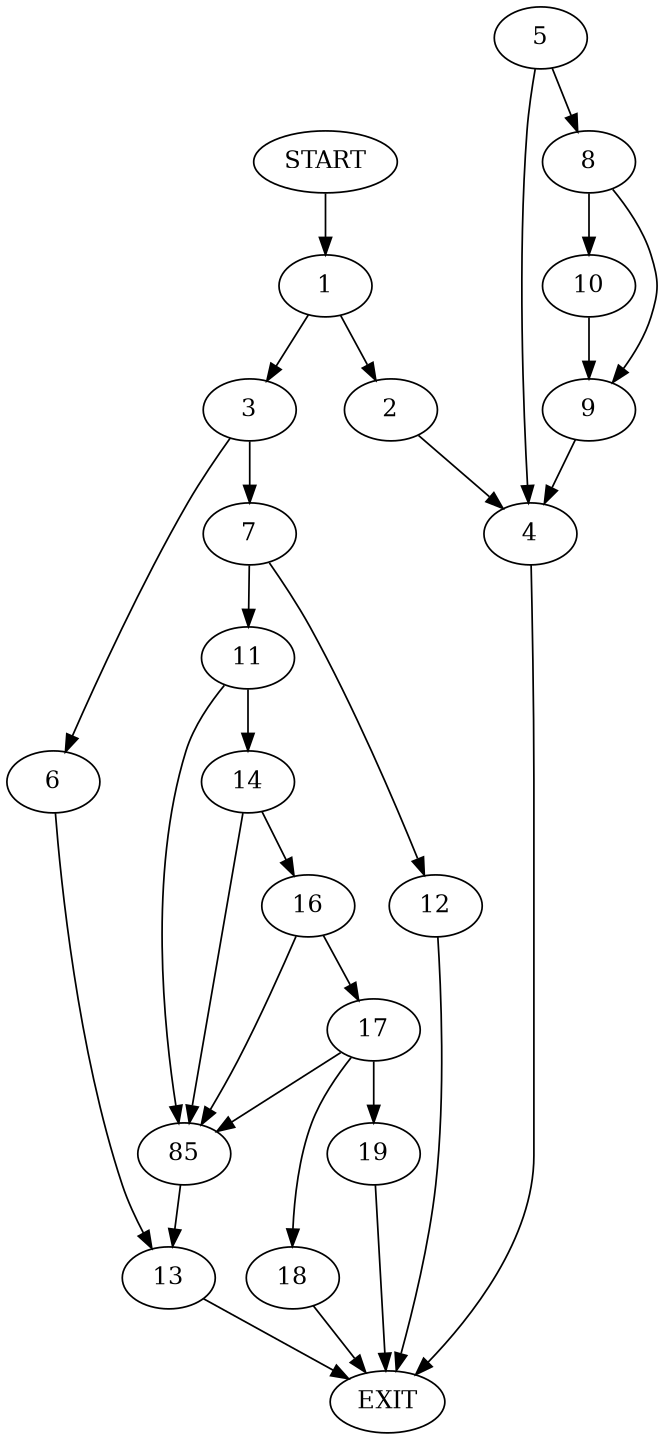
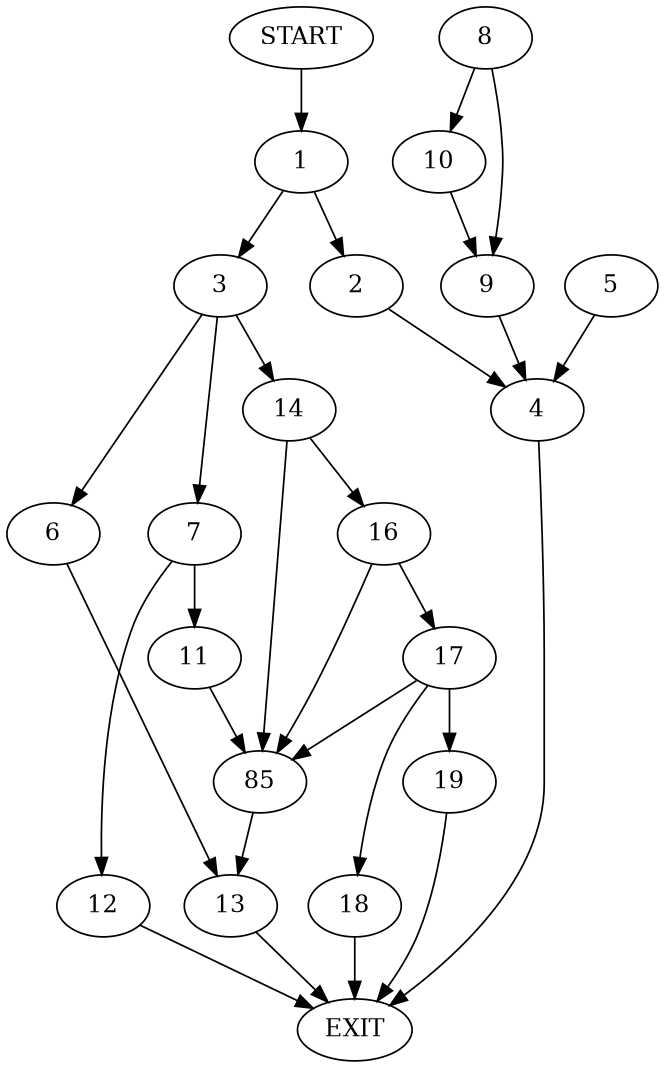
(562, 92) -> none
(248, 711) -> (251, 340)
